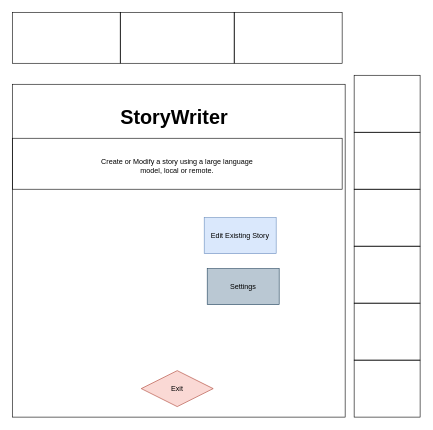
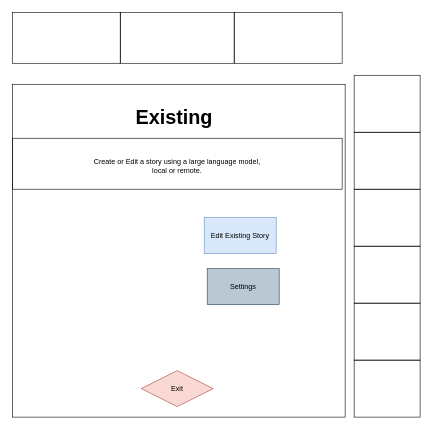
(174, 117) -> (174, 117)
(177, 167) -> (177, 167)
